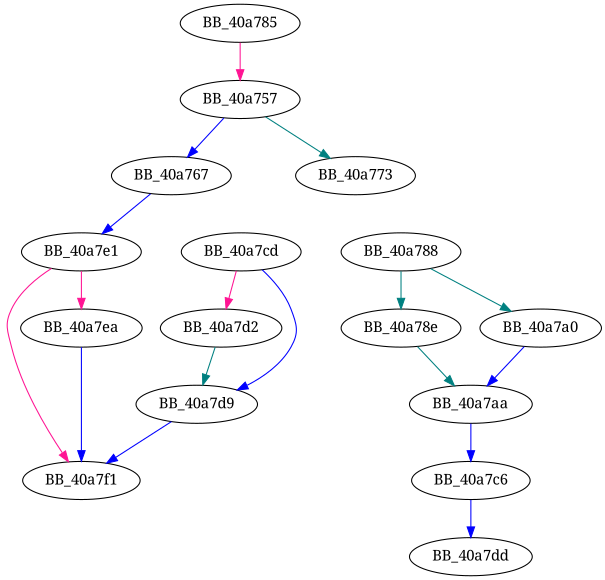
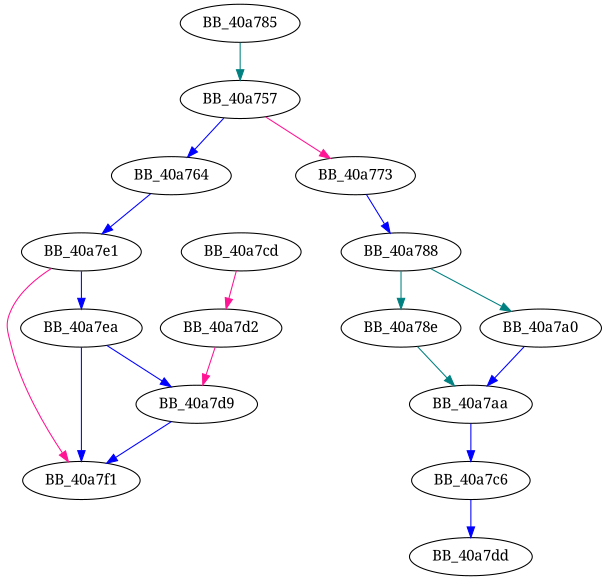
(240, 56) -> (240, 56)
(293, 135) -> (293, 135)
(171, 176) -> (171, 176)
none -> (375, 209)
(81, 285) -> (81, 285)
(296, 333) -> (134, 363)
(211, 361) -> (211, 361)
